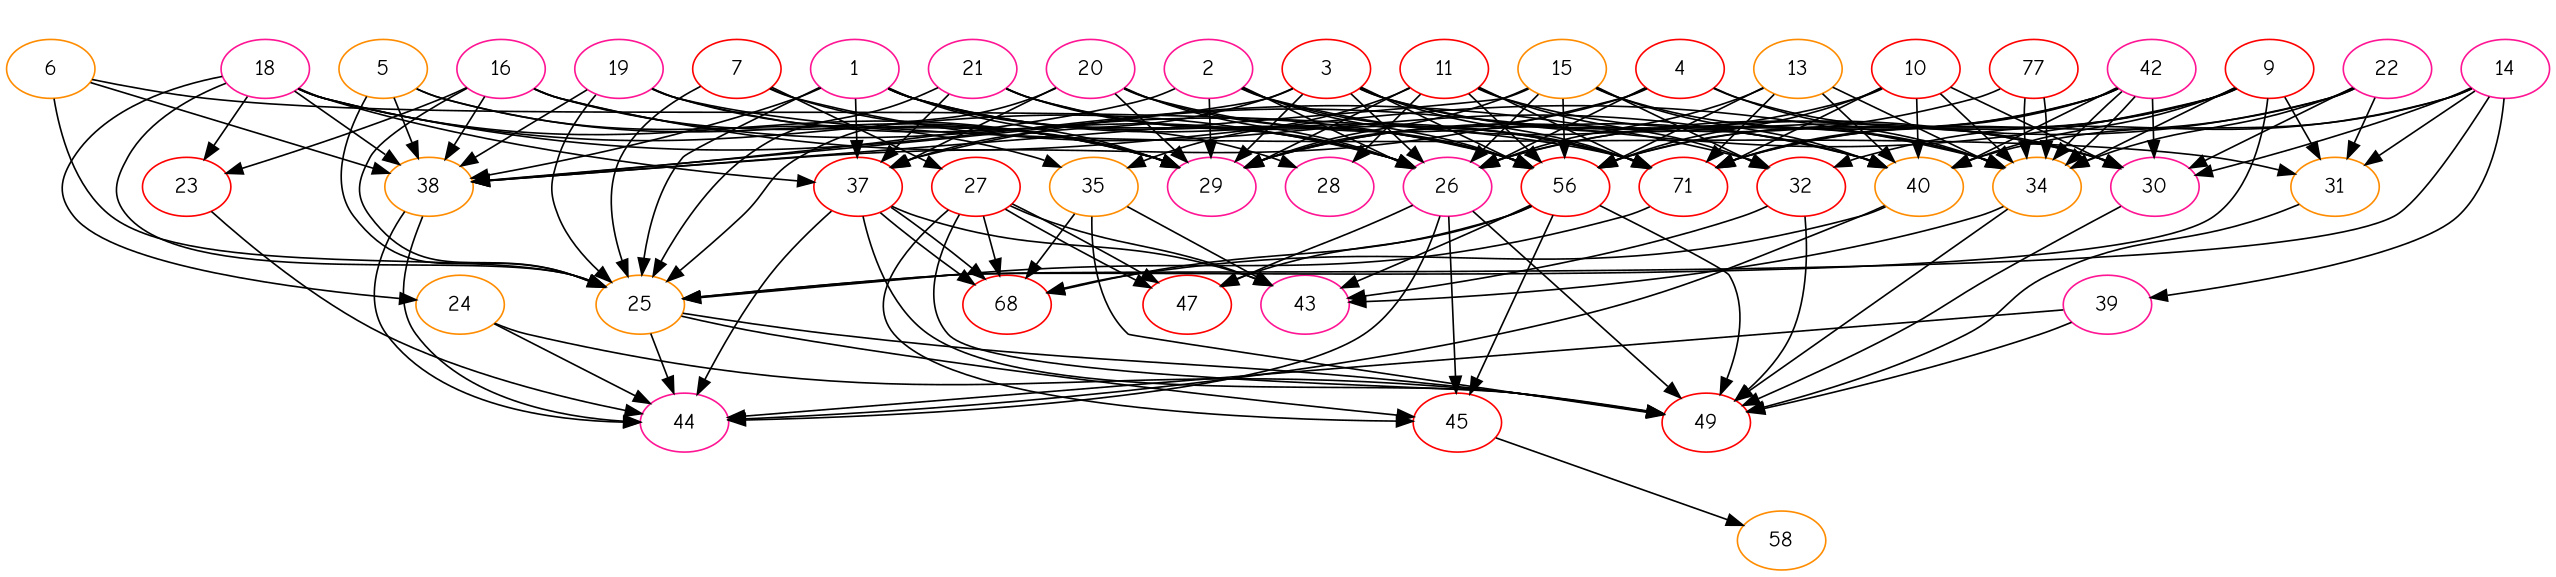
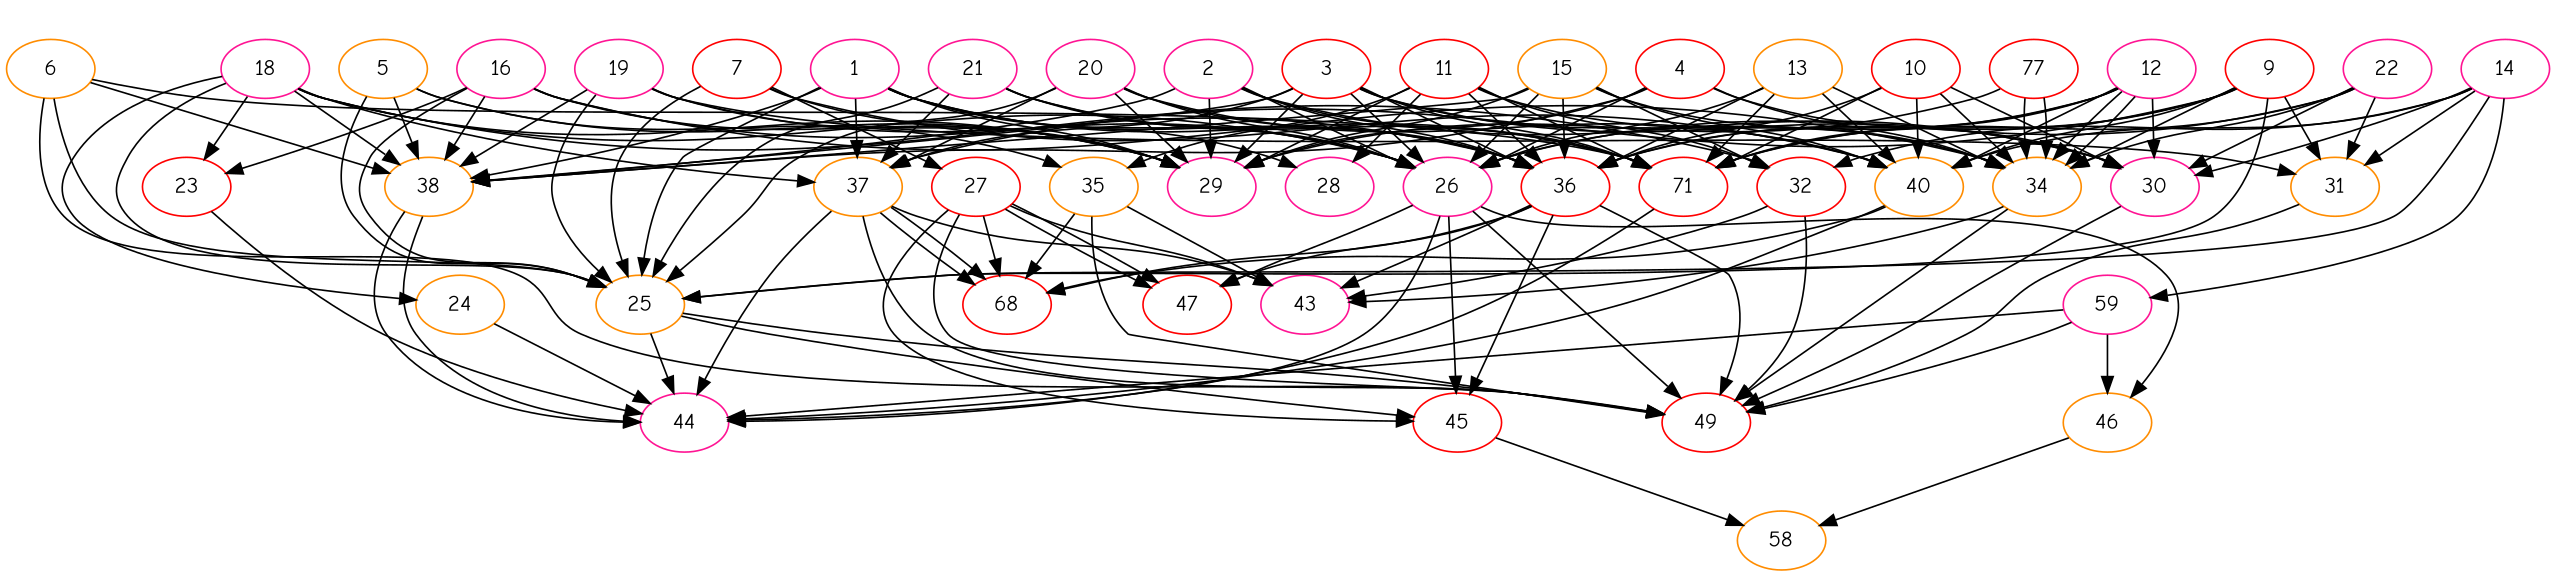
(2152, 69) -> (2152, 69)
(1572, 128) -> none
(858, 187) -> (858, 187)
(1565, 187) -> (1565, 187)
(1178, 266) -> (1356, 350)
(2107, 305) -> (2107, 305)
(953, 384) -> (775, 375)
none -> (2107, 423)
